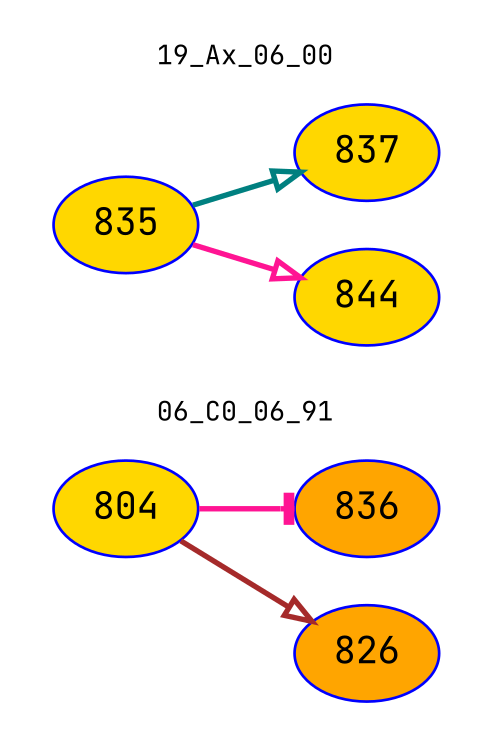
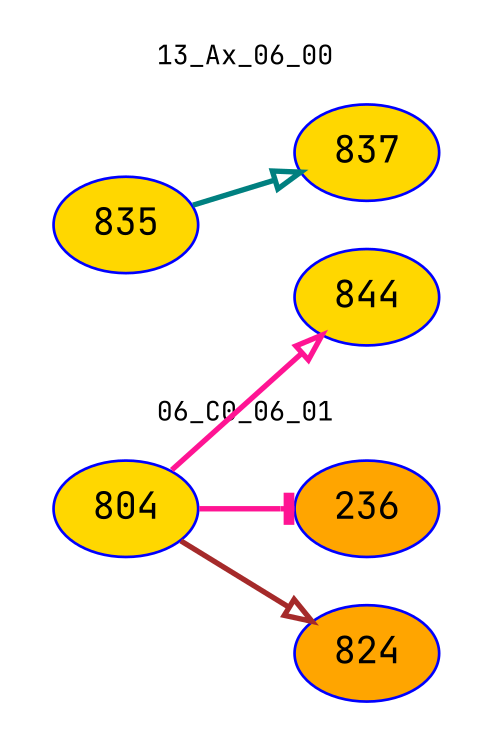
(246, 58) -> (246, 58)
(234, 257) -> (237, 412)
(246, 414) -> (246, 414)
(367, 509) -> (367, 509)
(367, 653) -> (367, 653)
